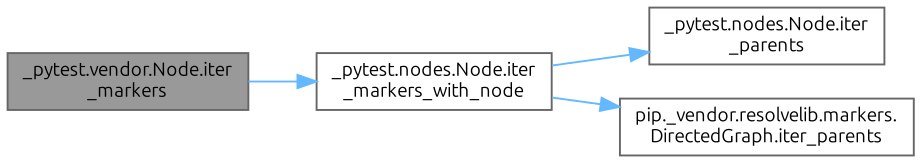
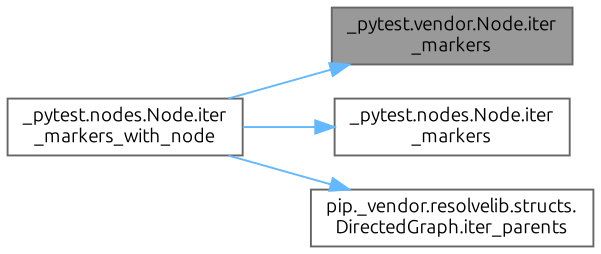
(767, 36) -> (452, 127)
(273, 82) -> (280, 84)
(767, 127) -> (452, 218)
